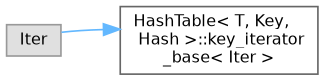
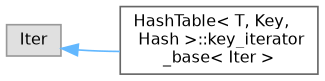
(82, 30) -> (99, 51)
